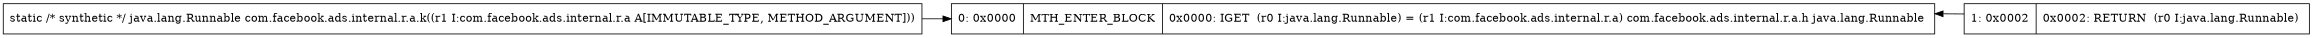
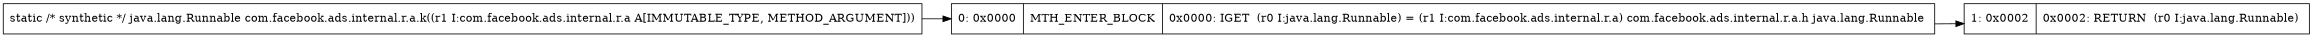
(1954, 14) -> (1945, 24)
